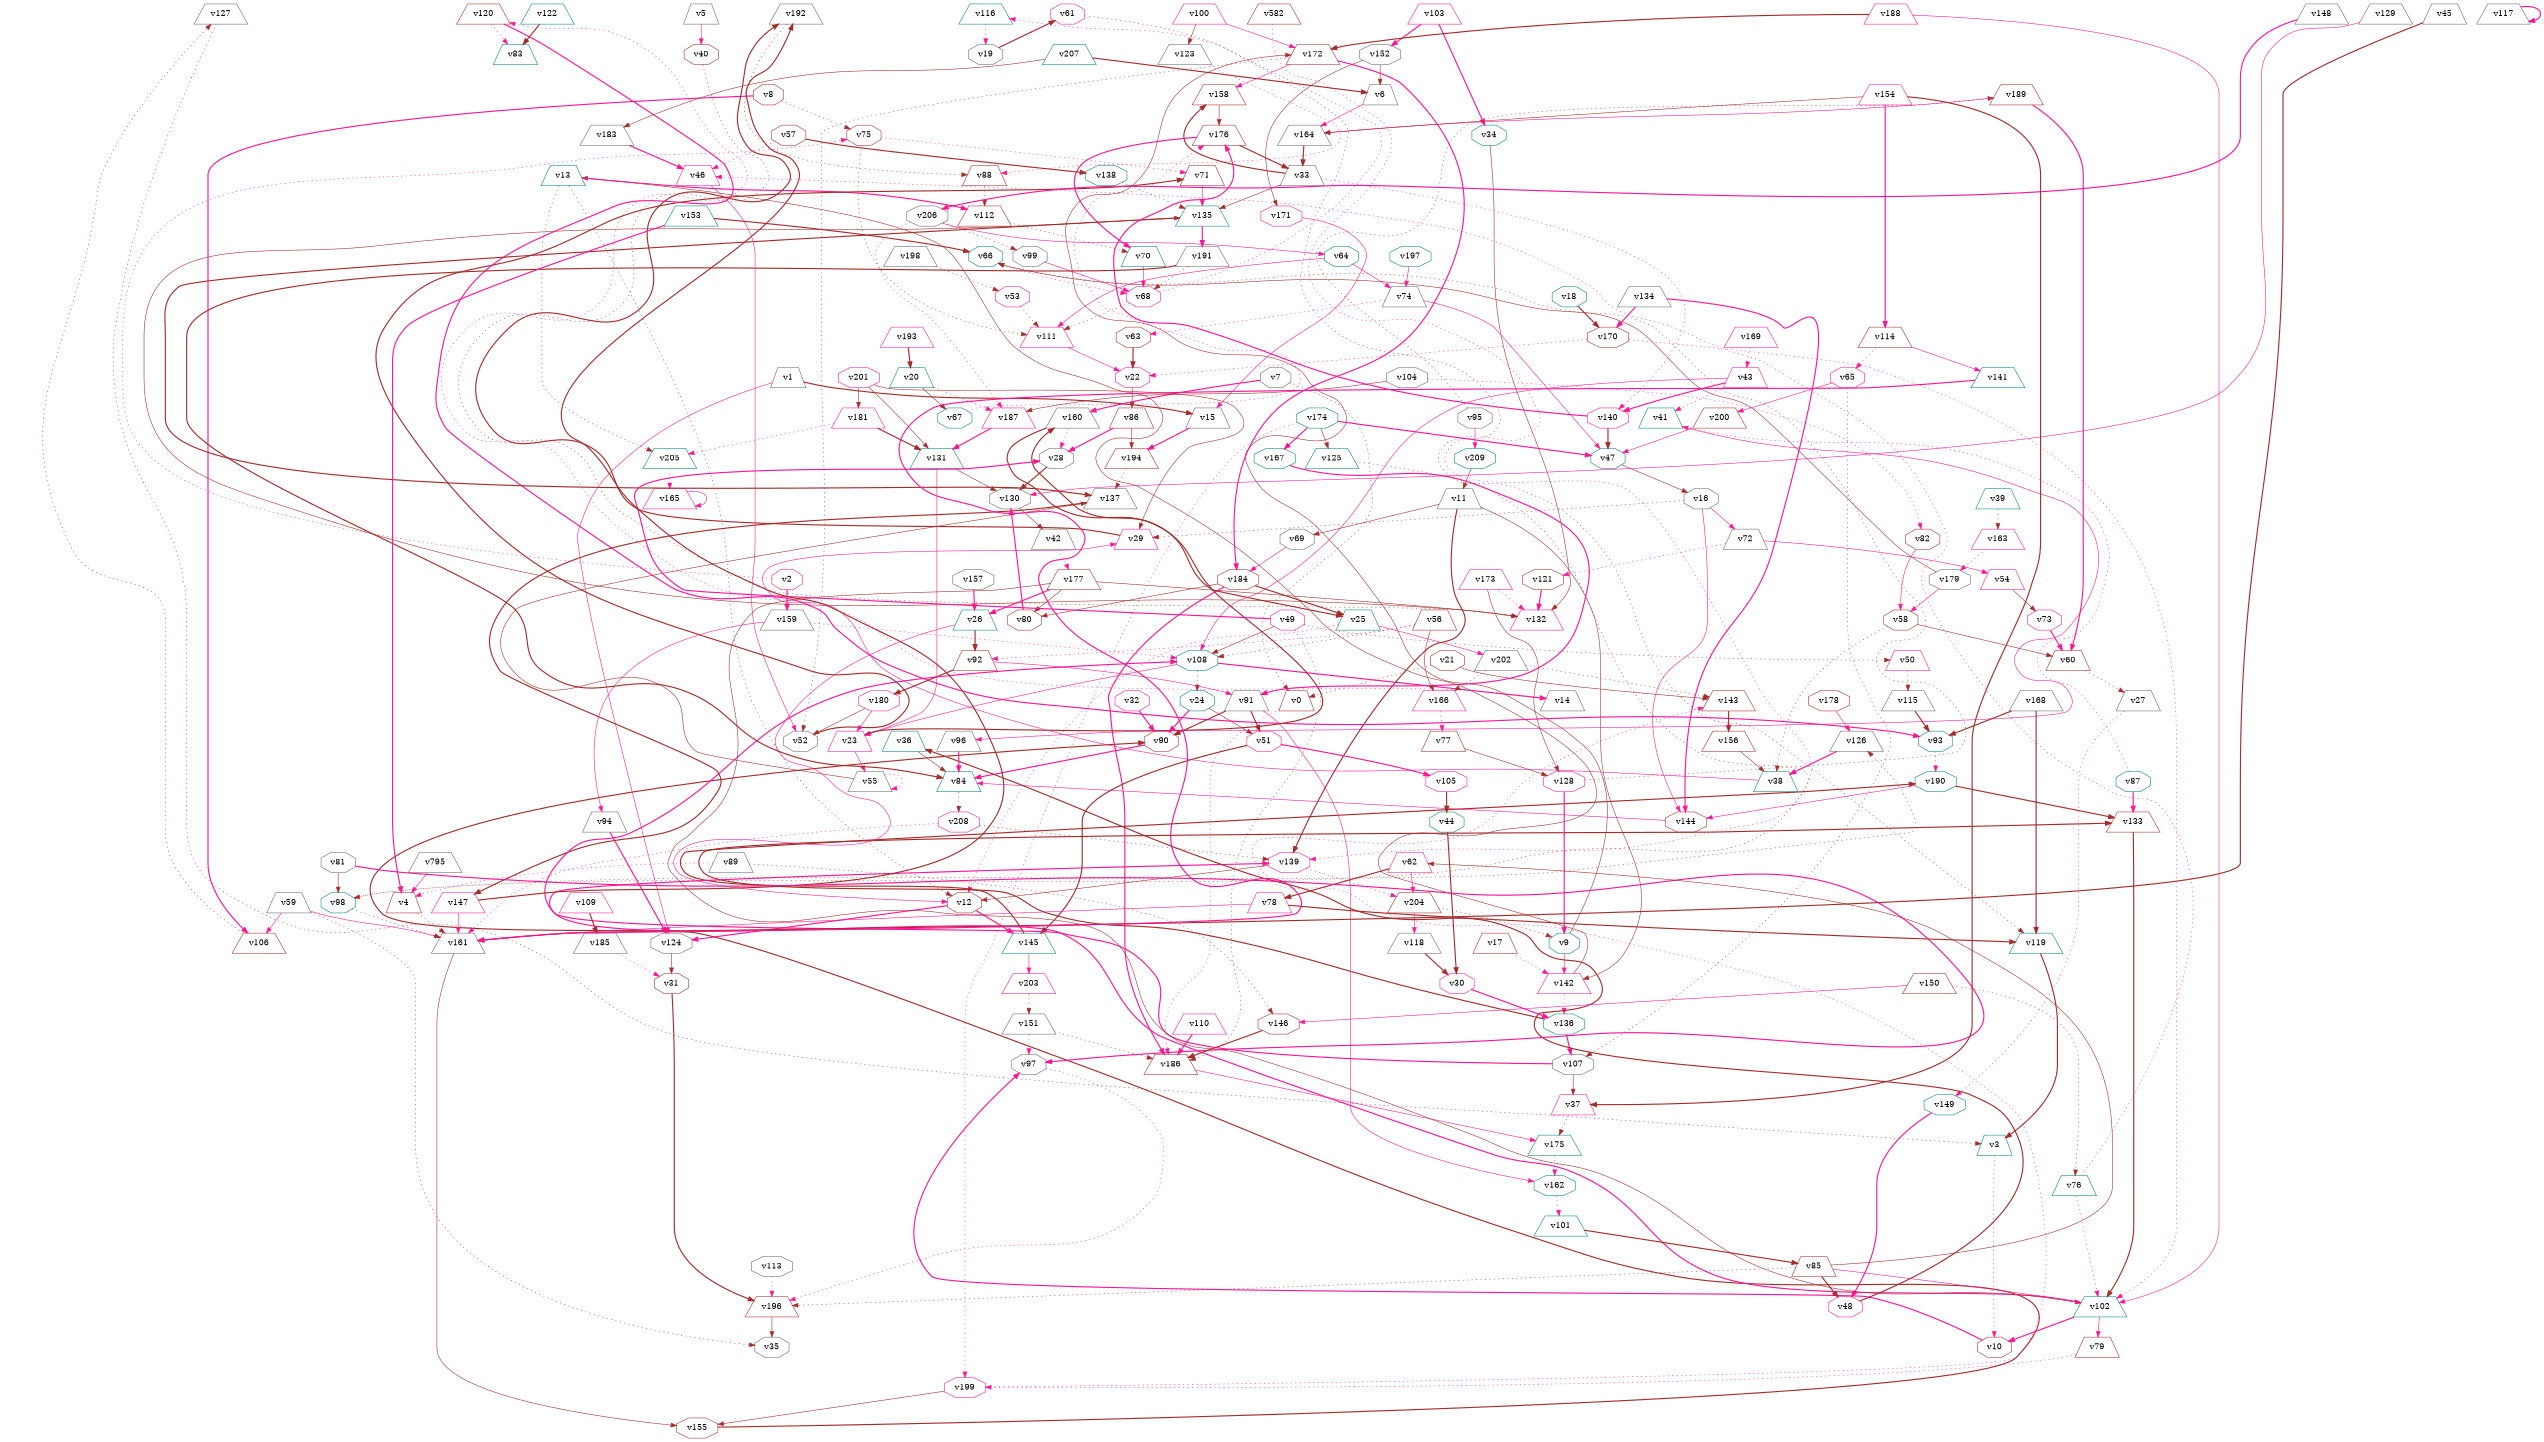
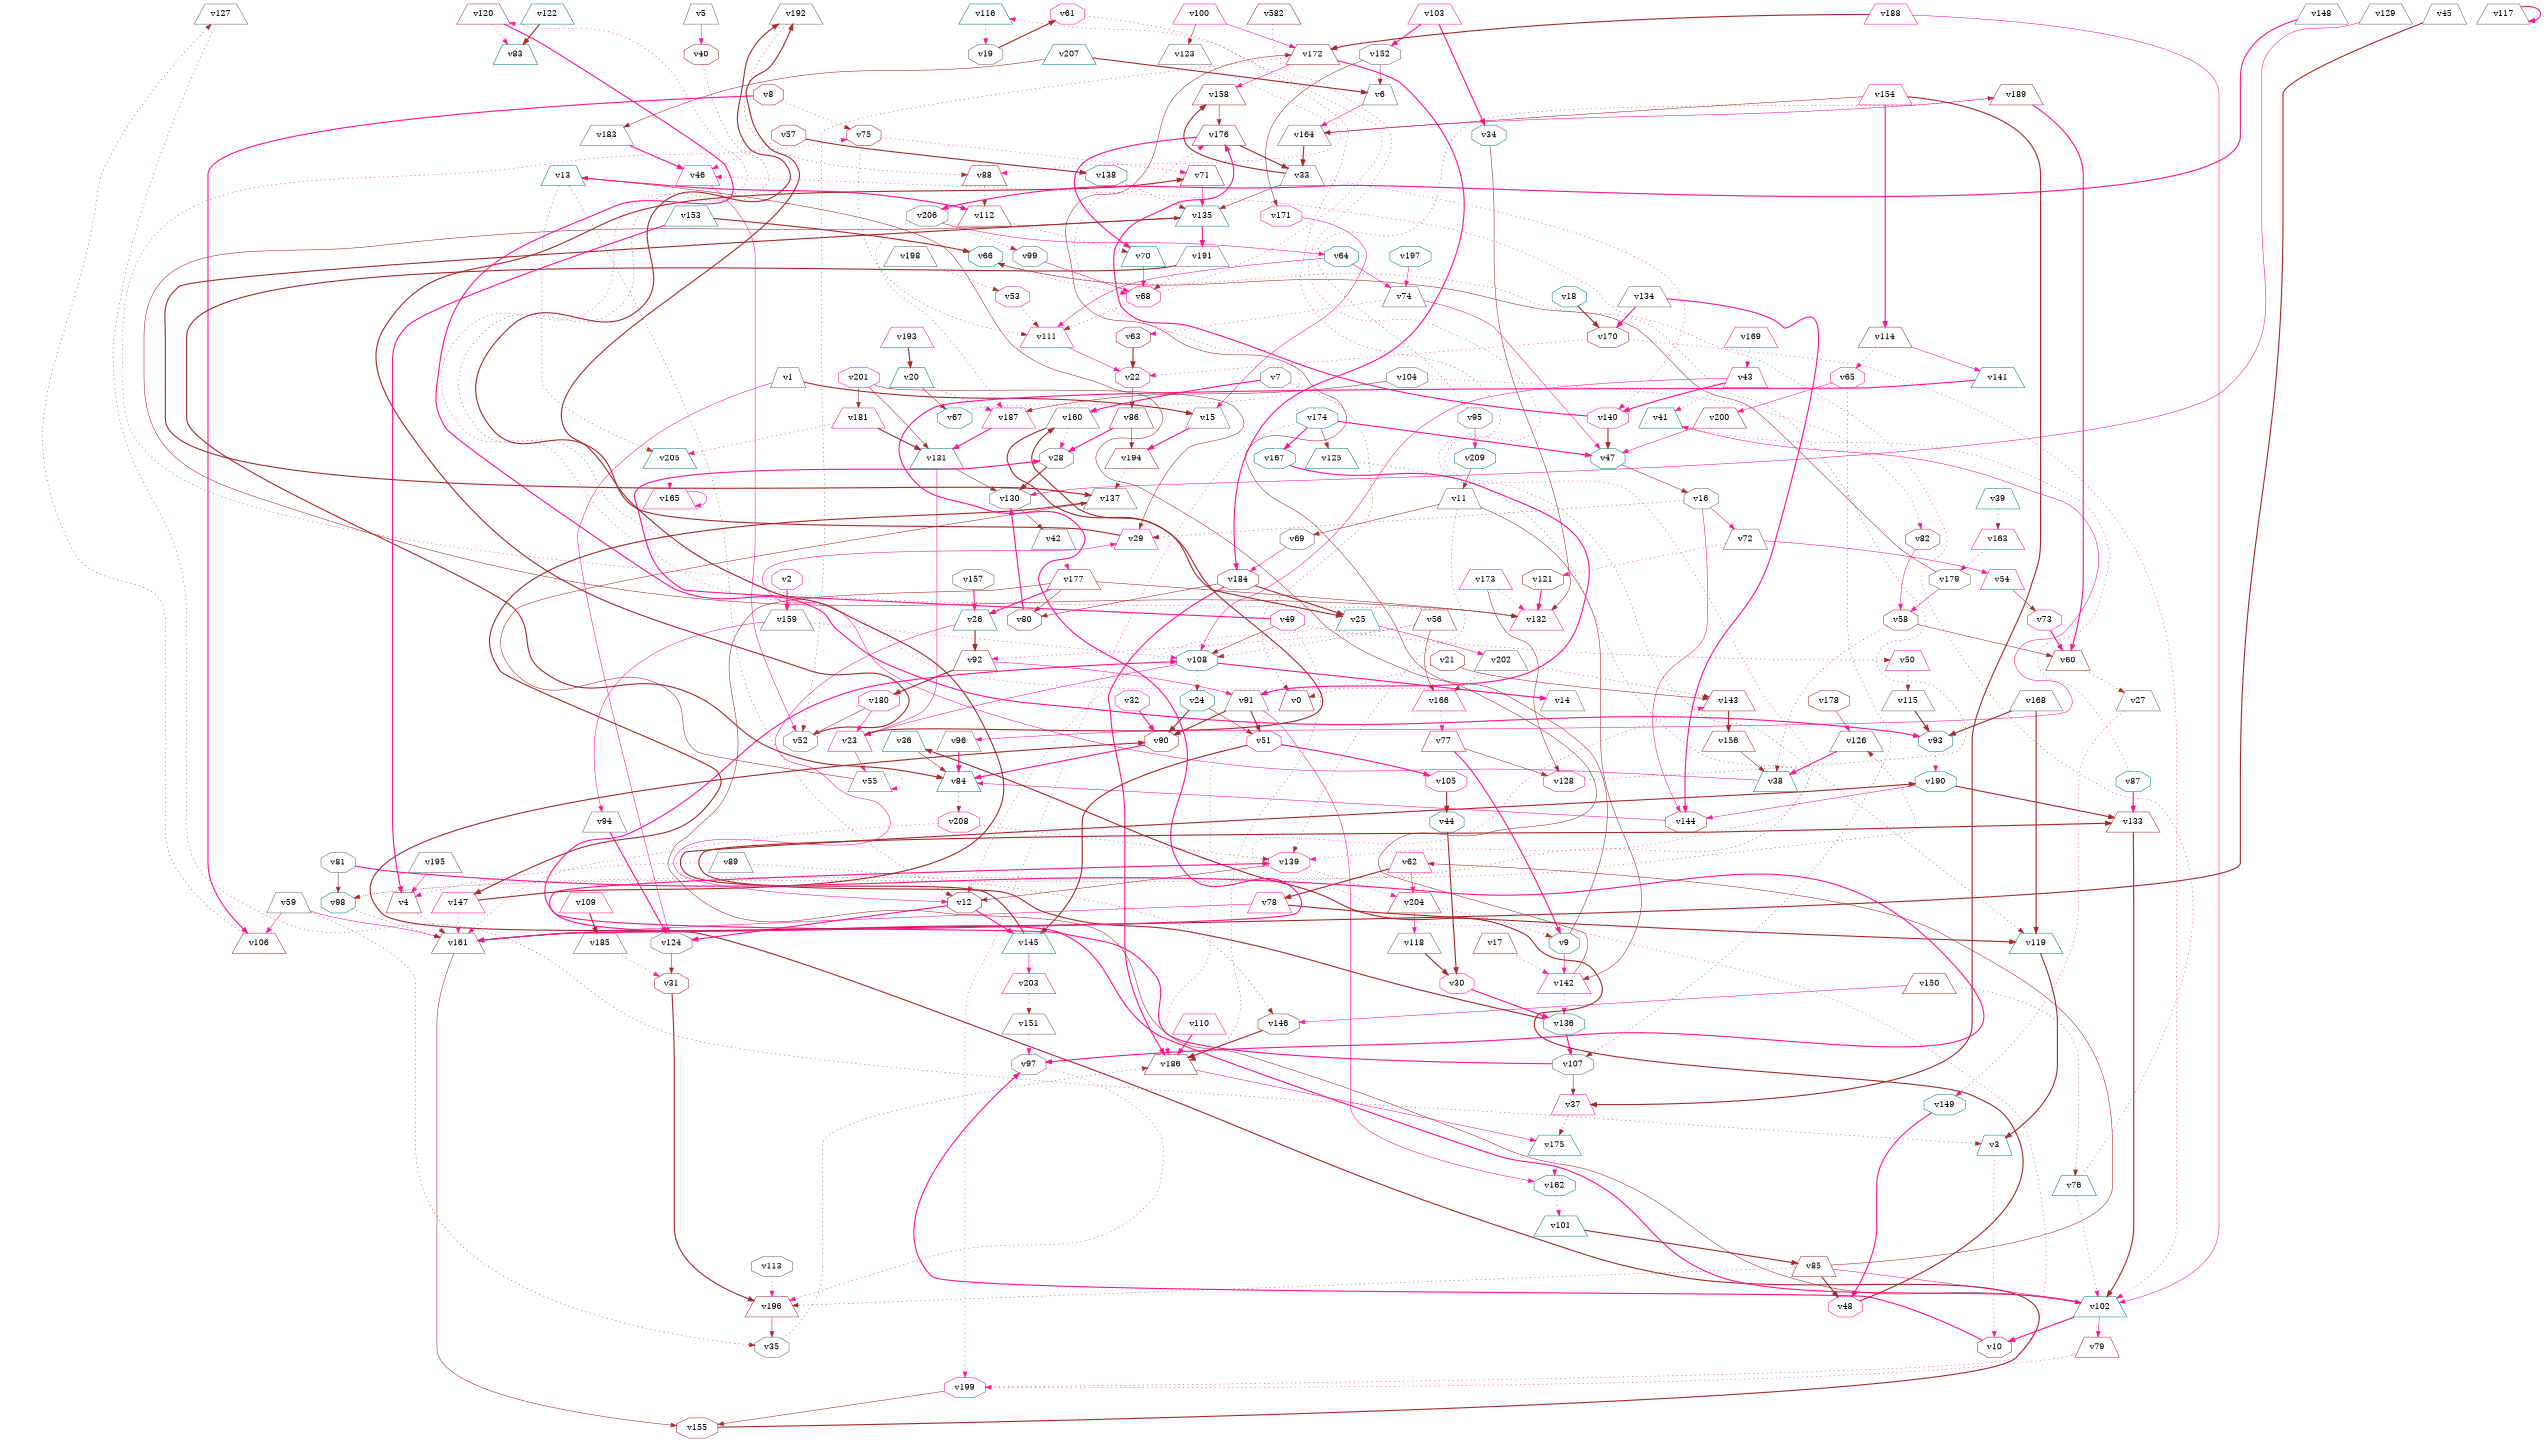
(1382, 699) -> (1382, 699)
(1181, 719) -> (1181, 719)
(1564, 859) -> (1515, 840)
(435, 862) -> (435, 862)
(458, 920) -> (458, 920)
(1101, 1044) -> (876, 1116)
